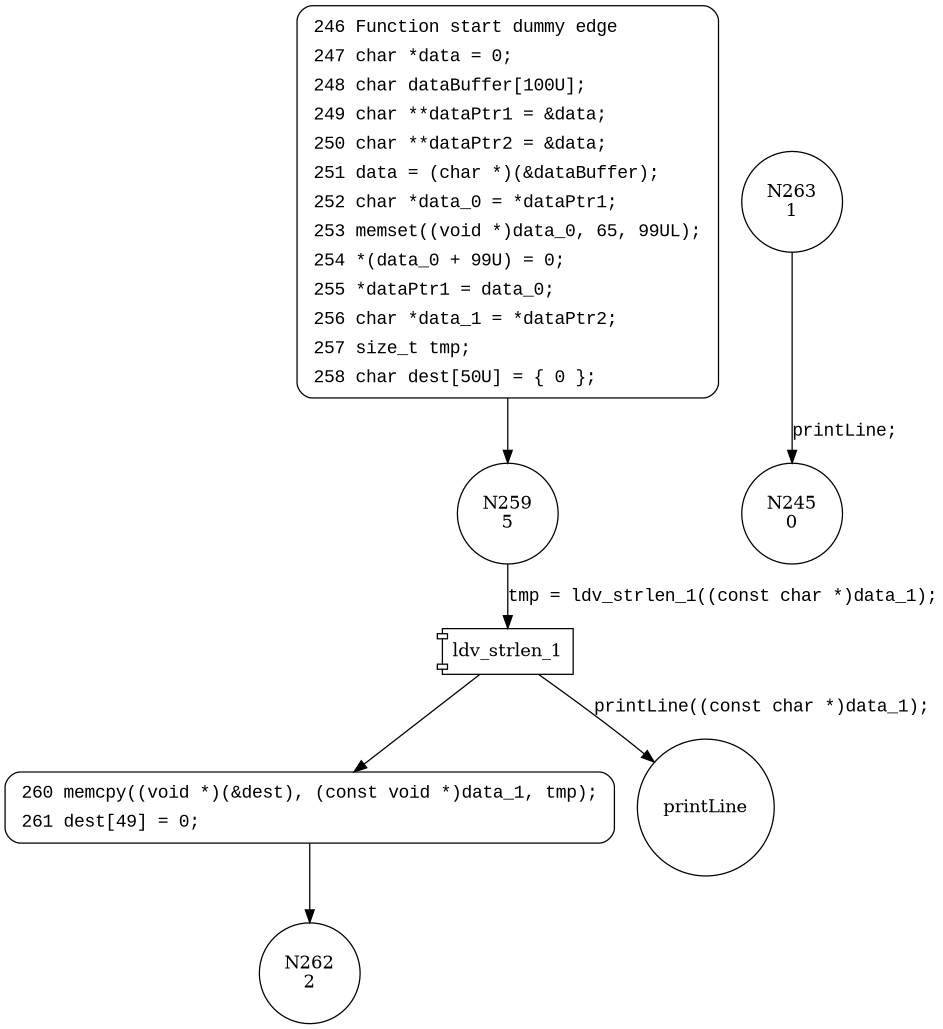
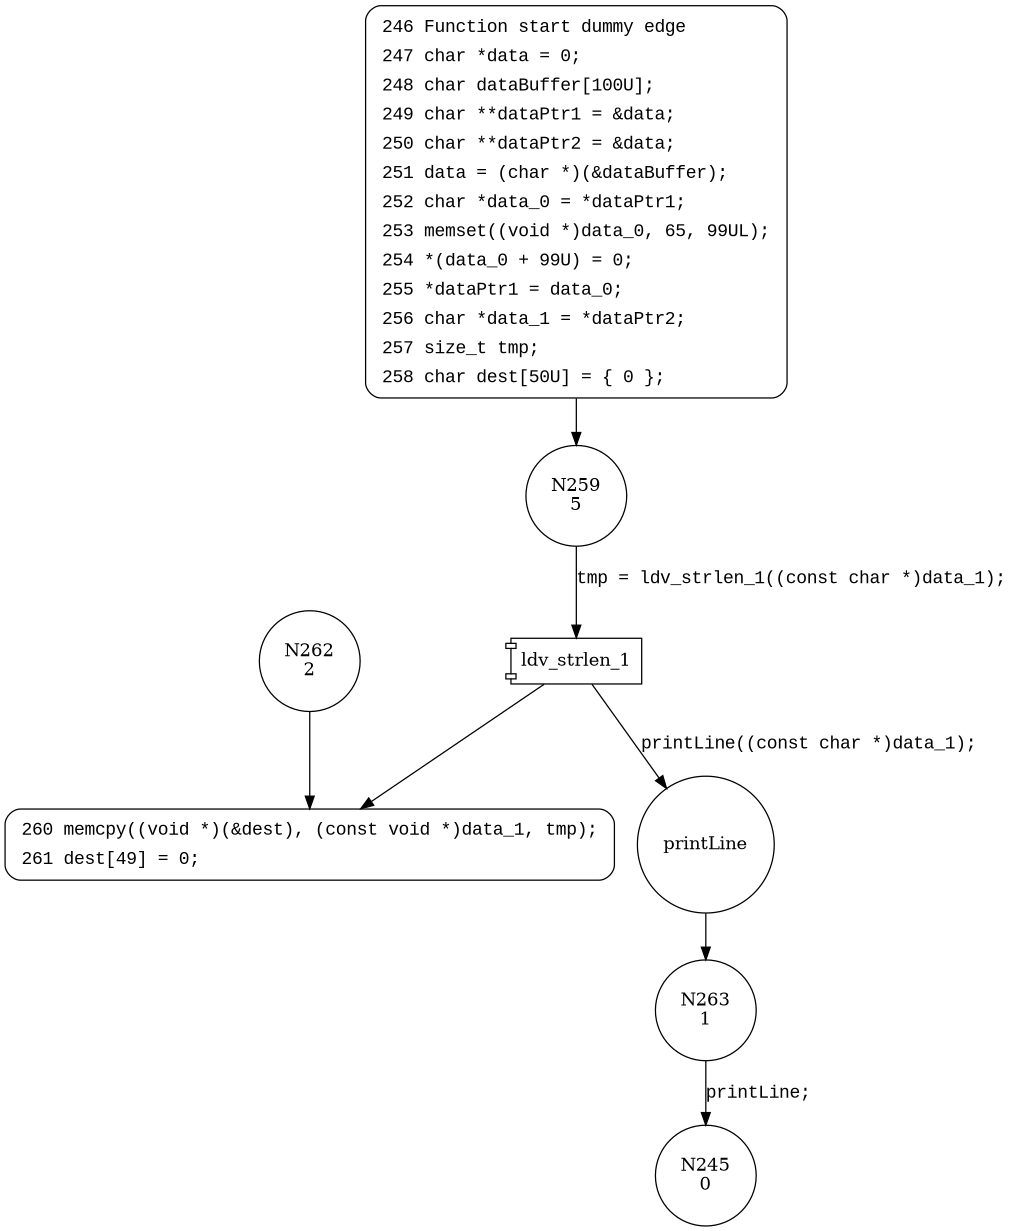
(310, 877) -> (310, 754)
none -> (706, 930)
